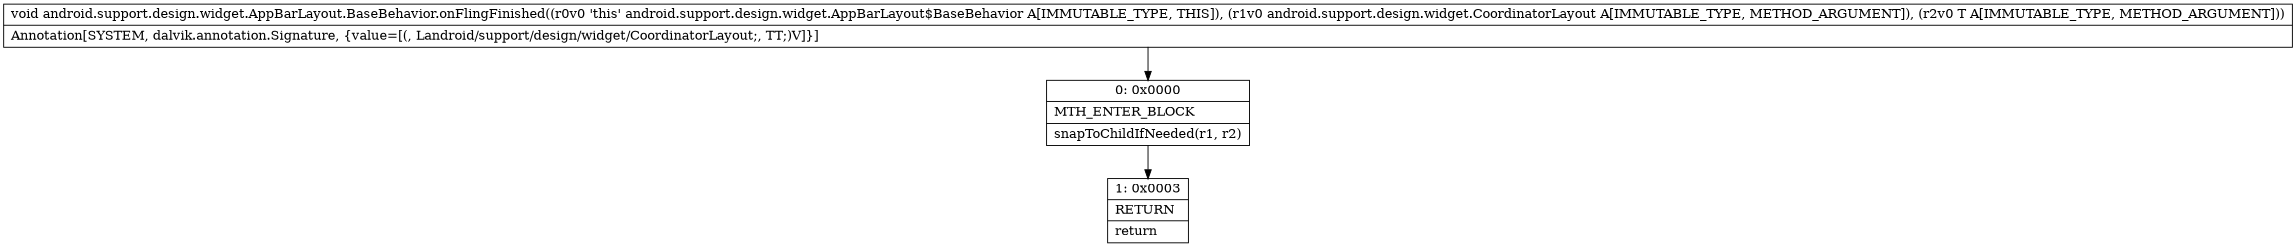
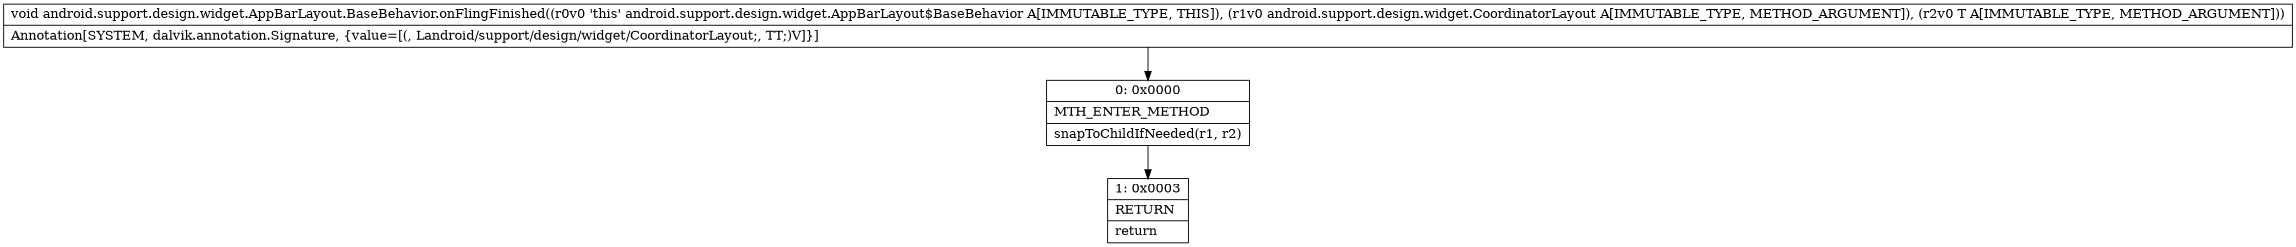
(1125, 112) -> (1132, 112)
